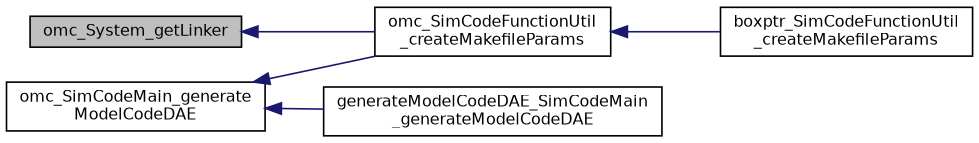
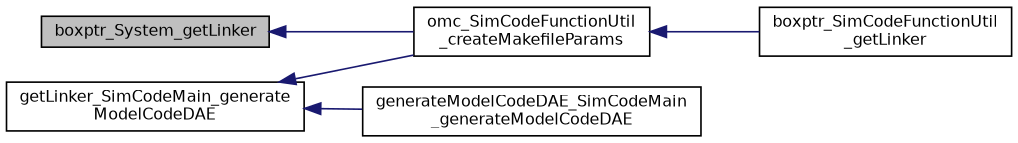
(136, 32) -> (155, 32)
(847, 32) -> (886, 32)
(136, 107) -> (155, 107)
